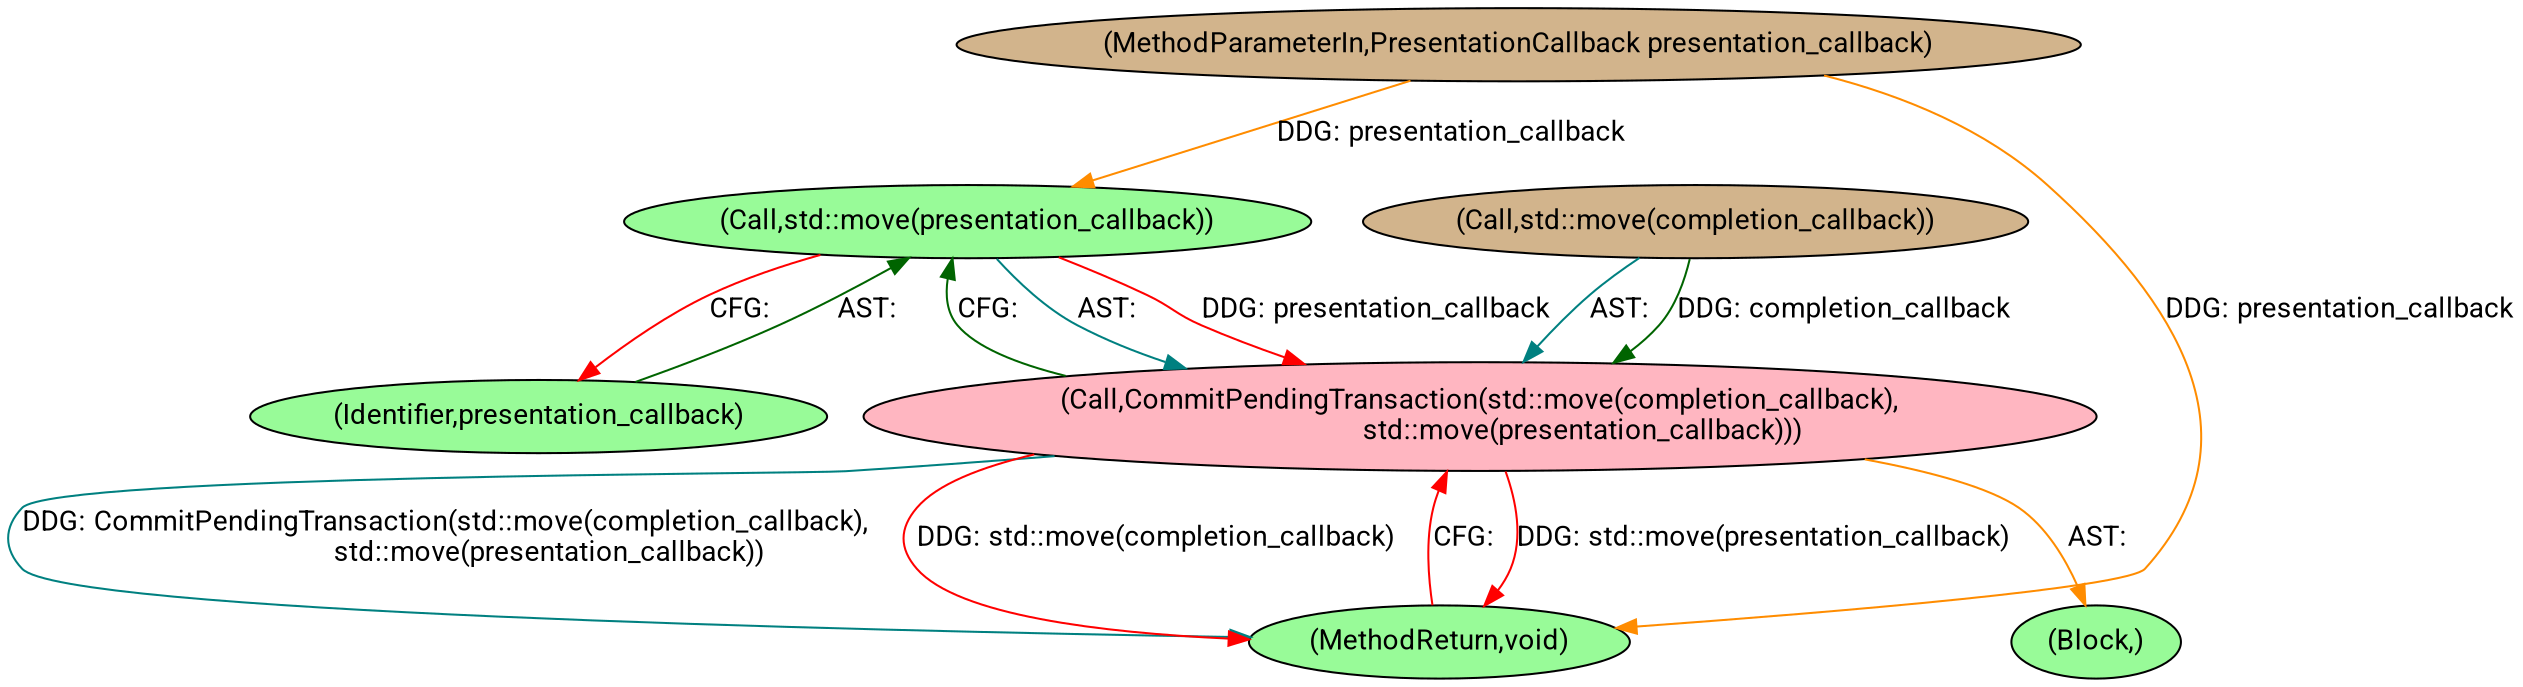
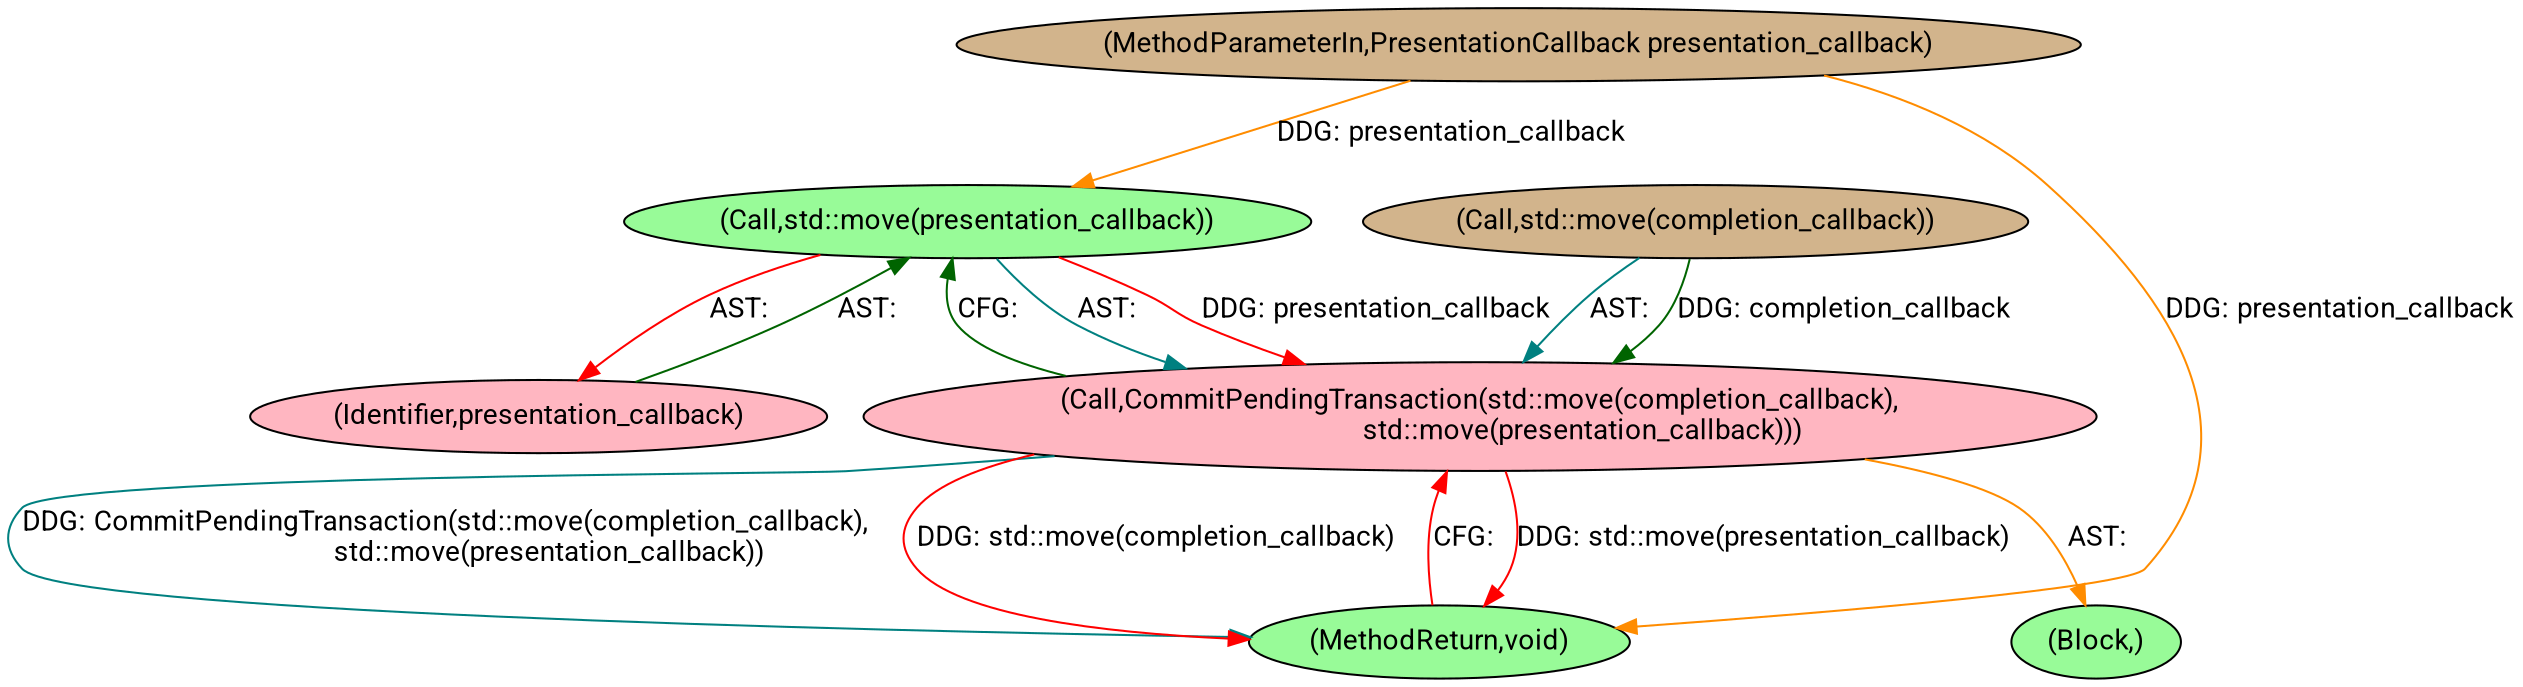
(744, 310) -> (744, 310)
(539, 417) -> (539, 417)
